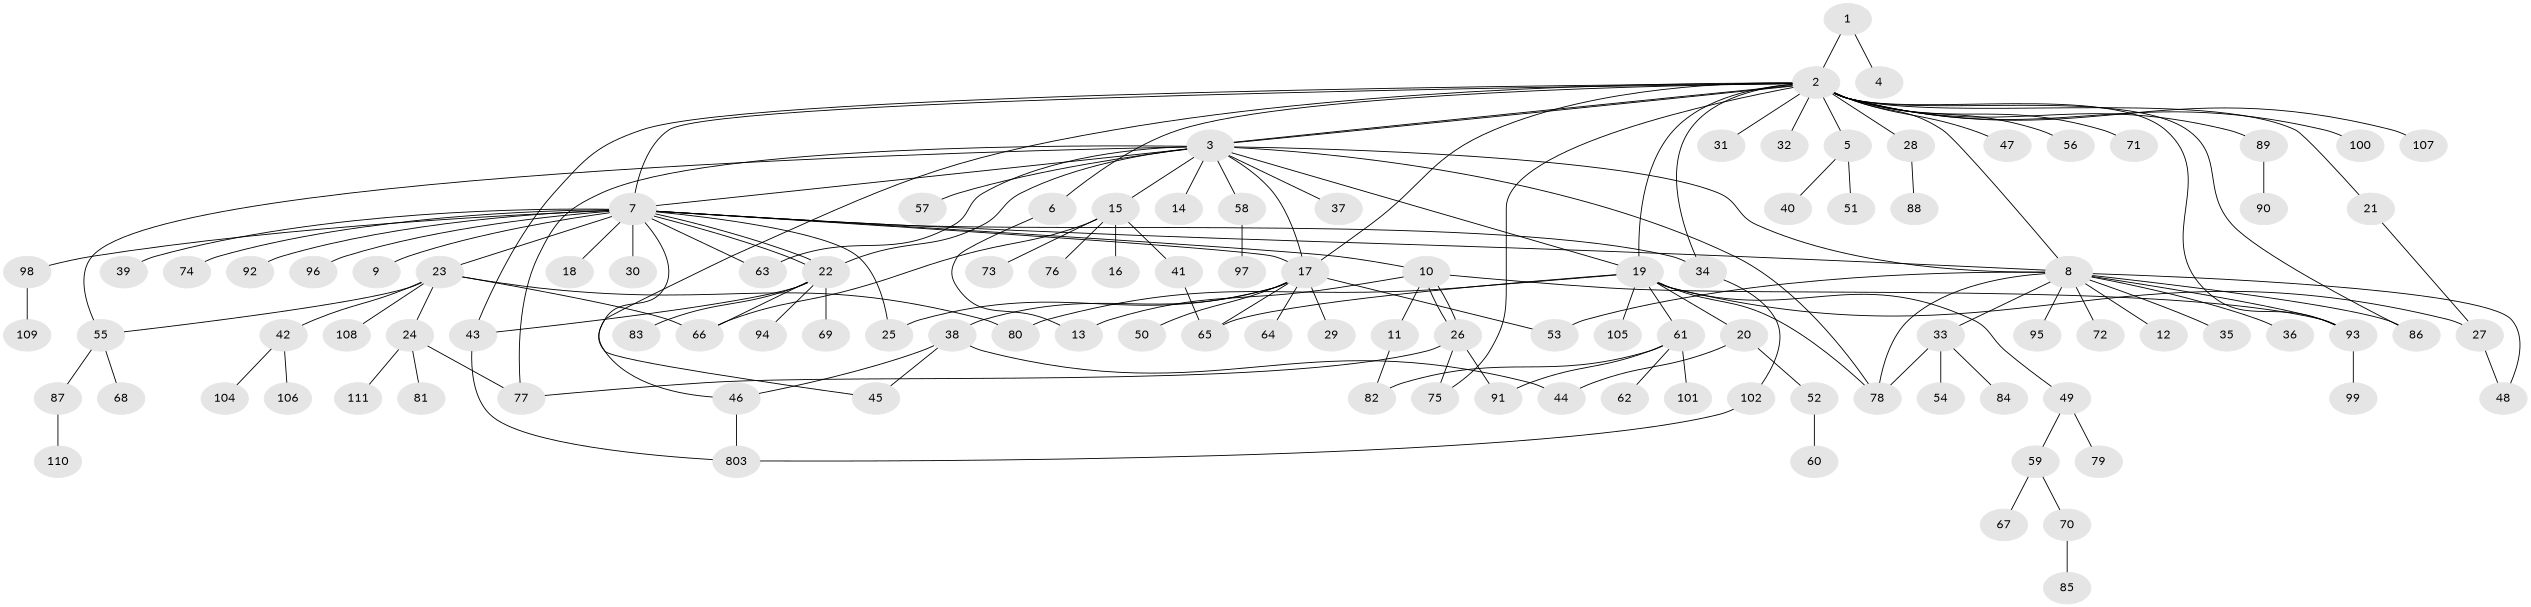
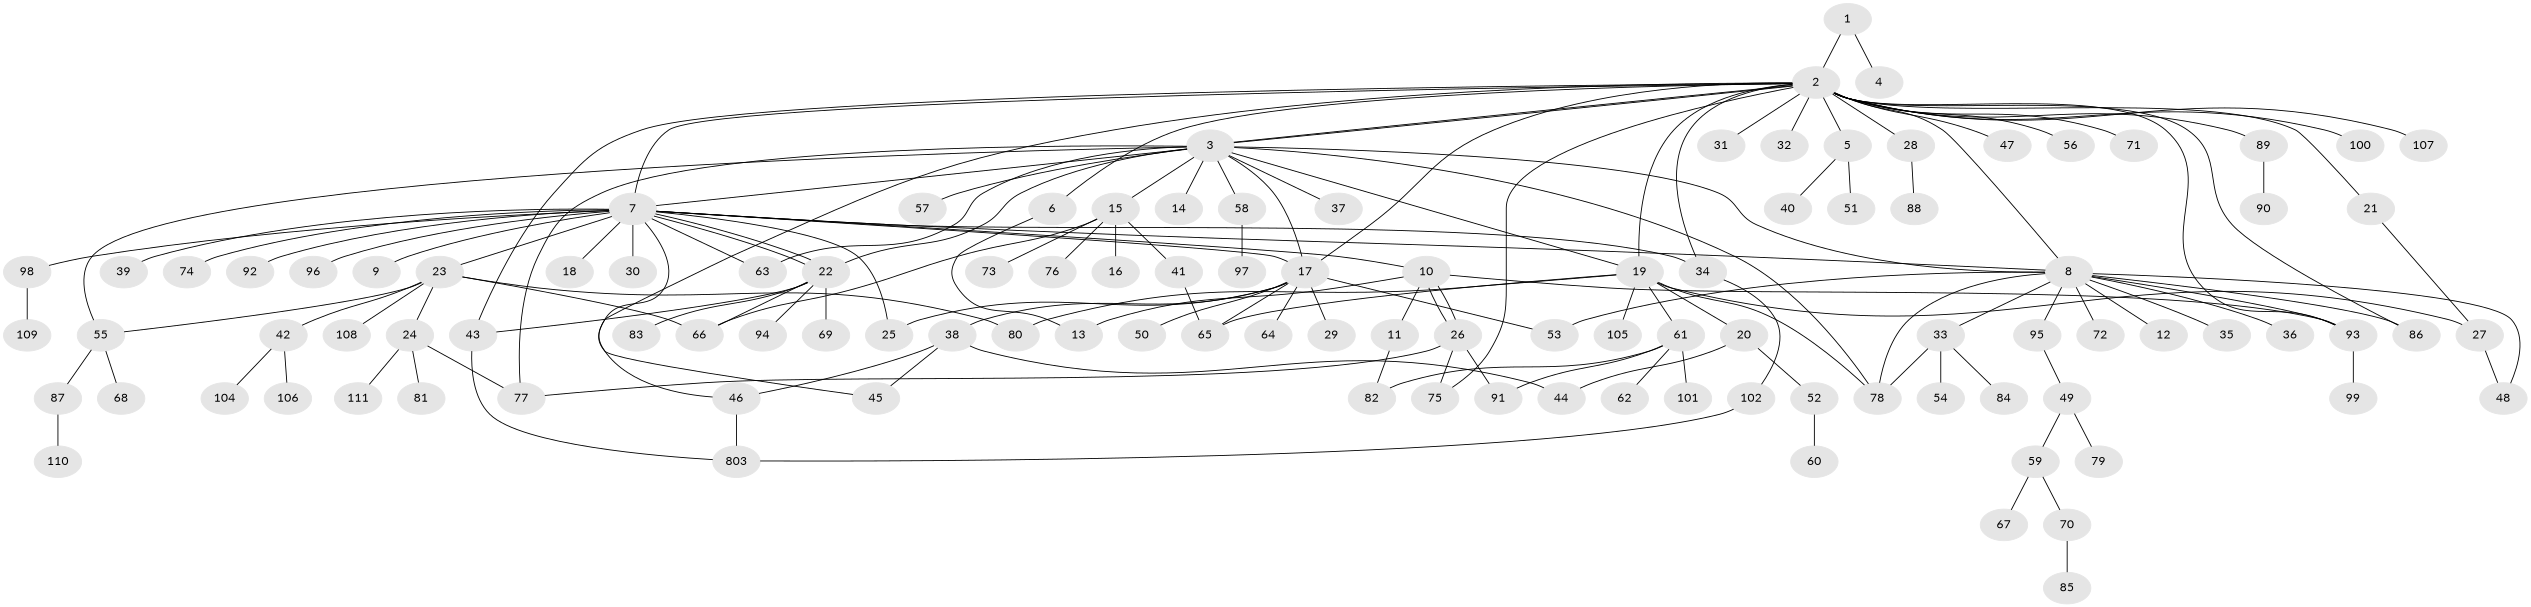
(1910, 300) -> (2052, 367)
